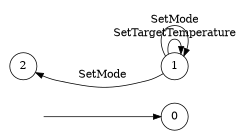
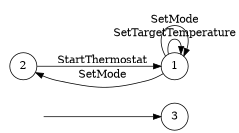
none -> (95, 66)
(175, 117) -> (175, 117)
